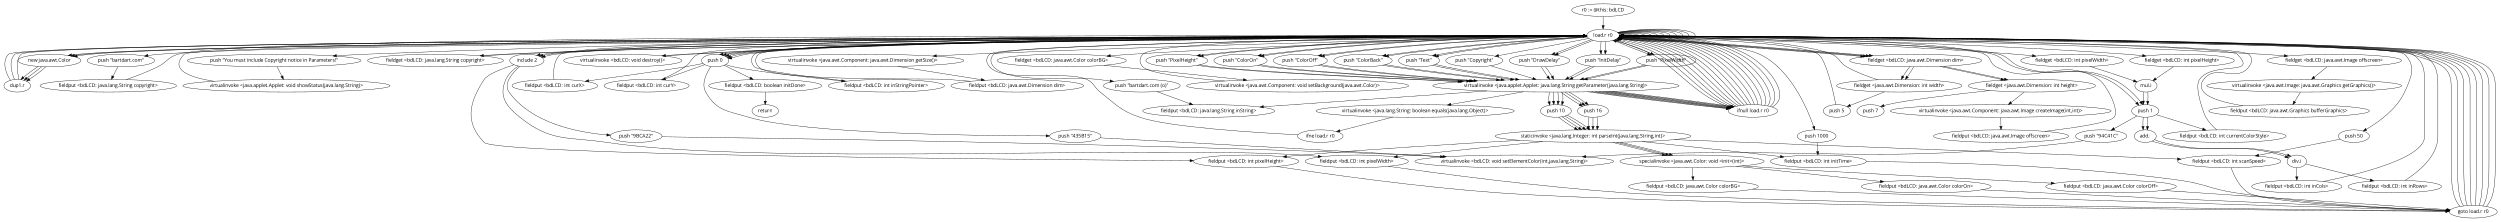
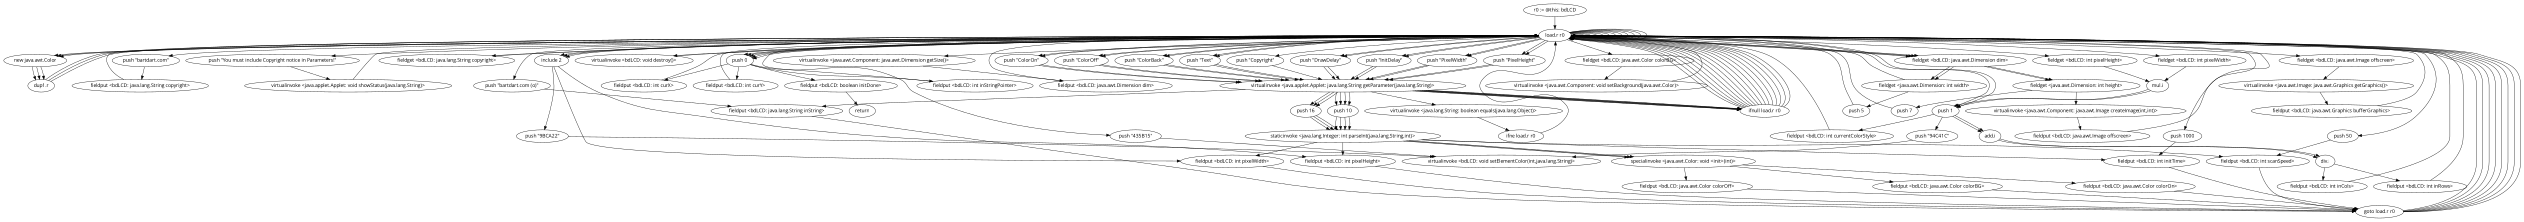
none -> (1749, 41)
none -> (1579, 202)
